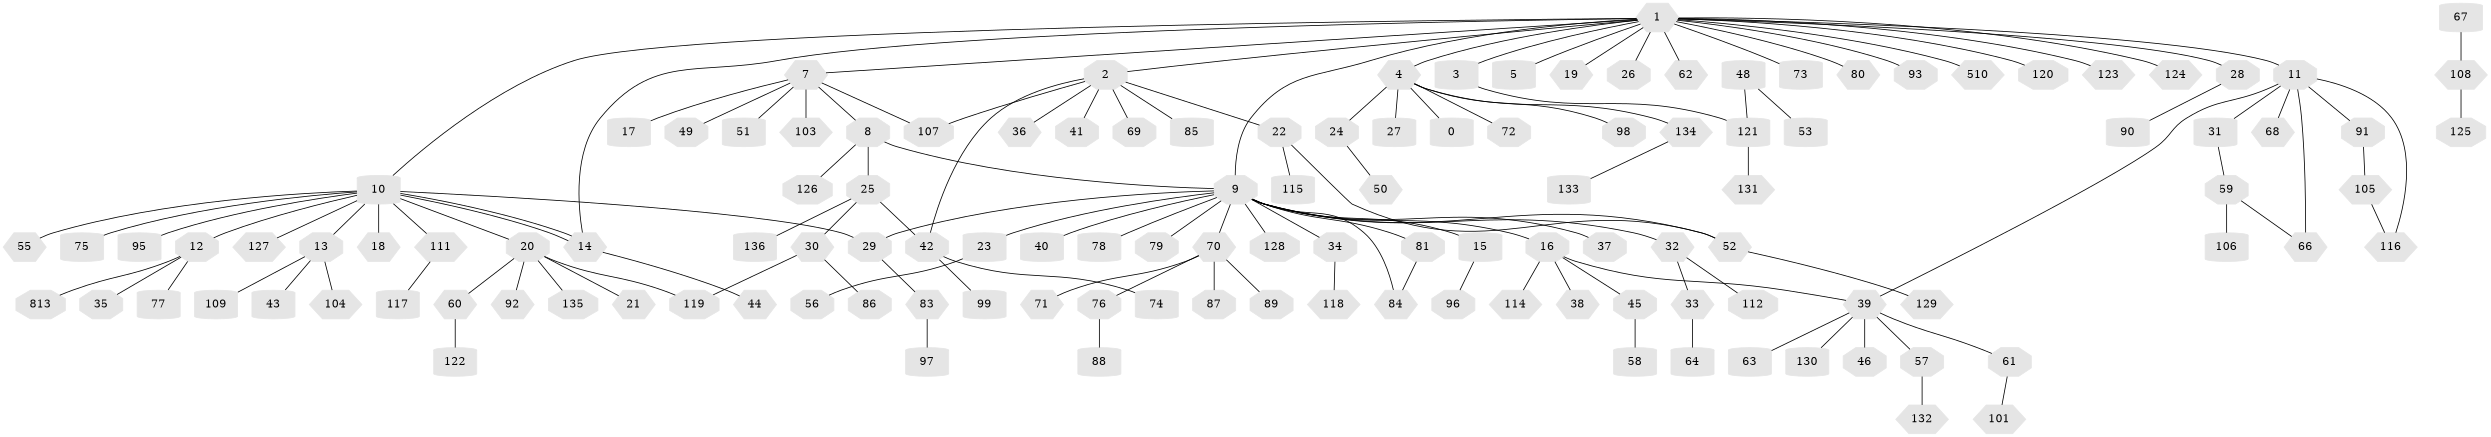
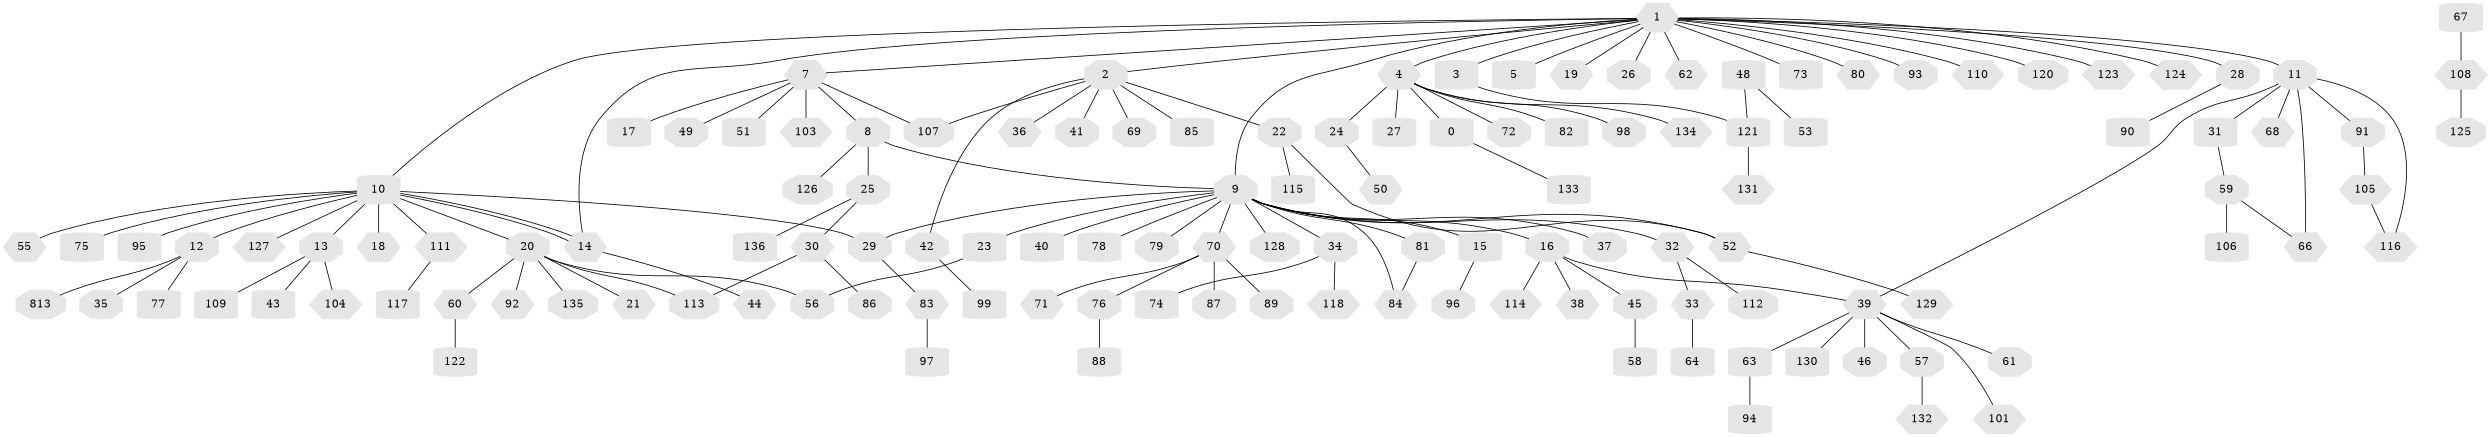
(1978, 75) -> (1978, 75)
none -> (1567, 132)
(1629, 160) -> (1510, 161)
(898, 218) -> none
none -> (664, 276)
(1039, 276) -> (1252, 275)
(694, 305) -> (694, 305)
(2005, 391) -> (1948, 346)
none -> (1750, 419)
